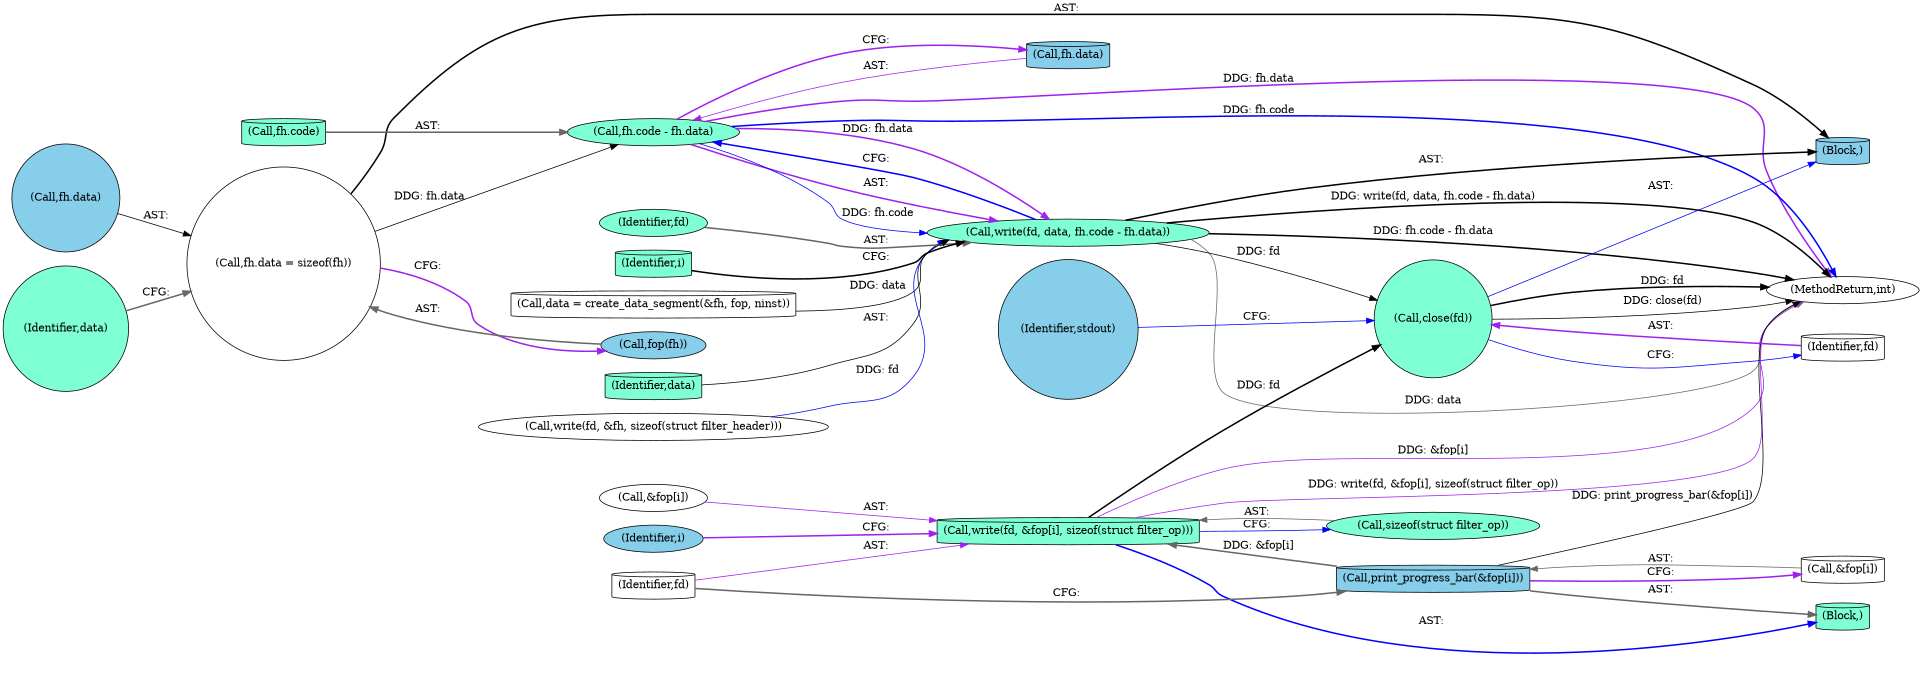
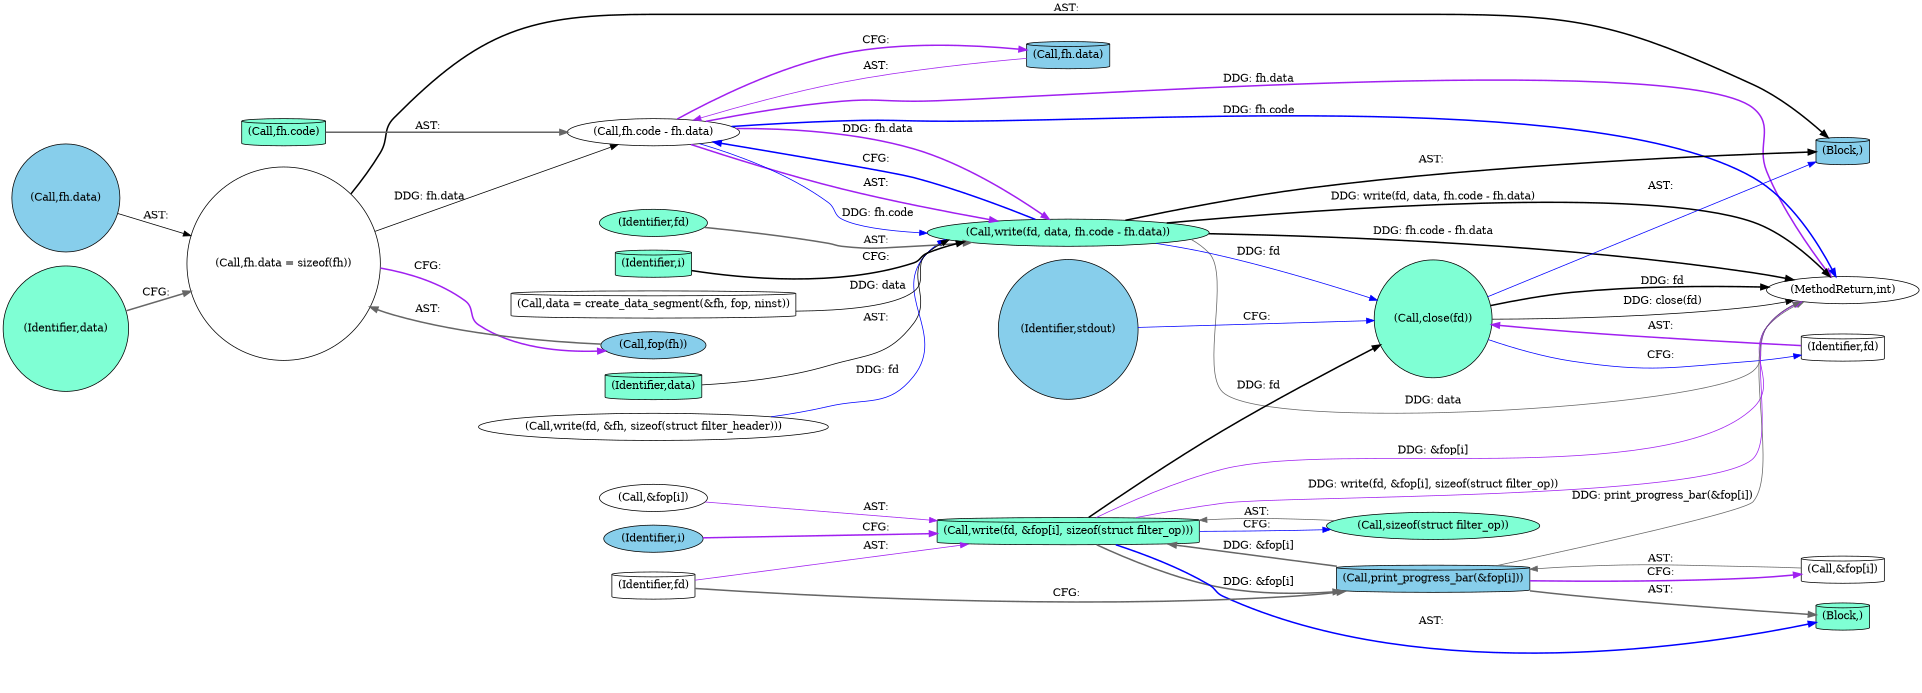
(653, 132) -> (653, 132)
(1264, 267) -> (1264, 267)
(1729, 511) -> (1729, 511)
none -> (1224, 588)
